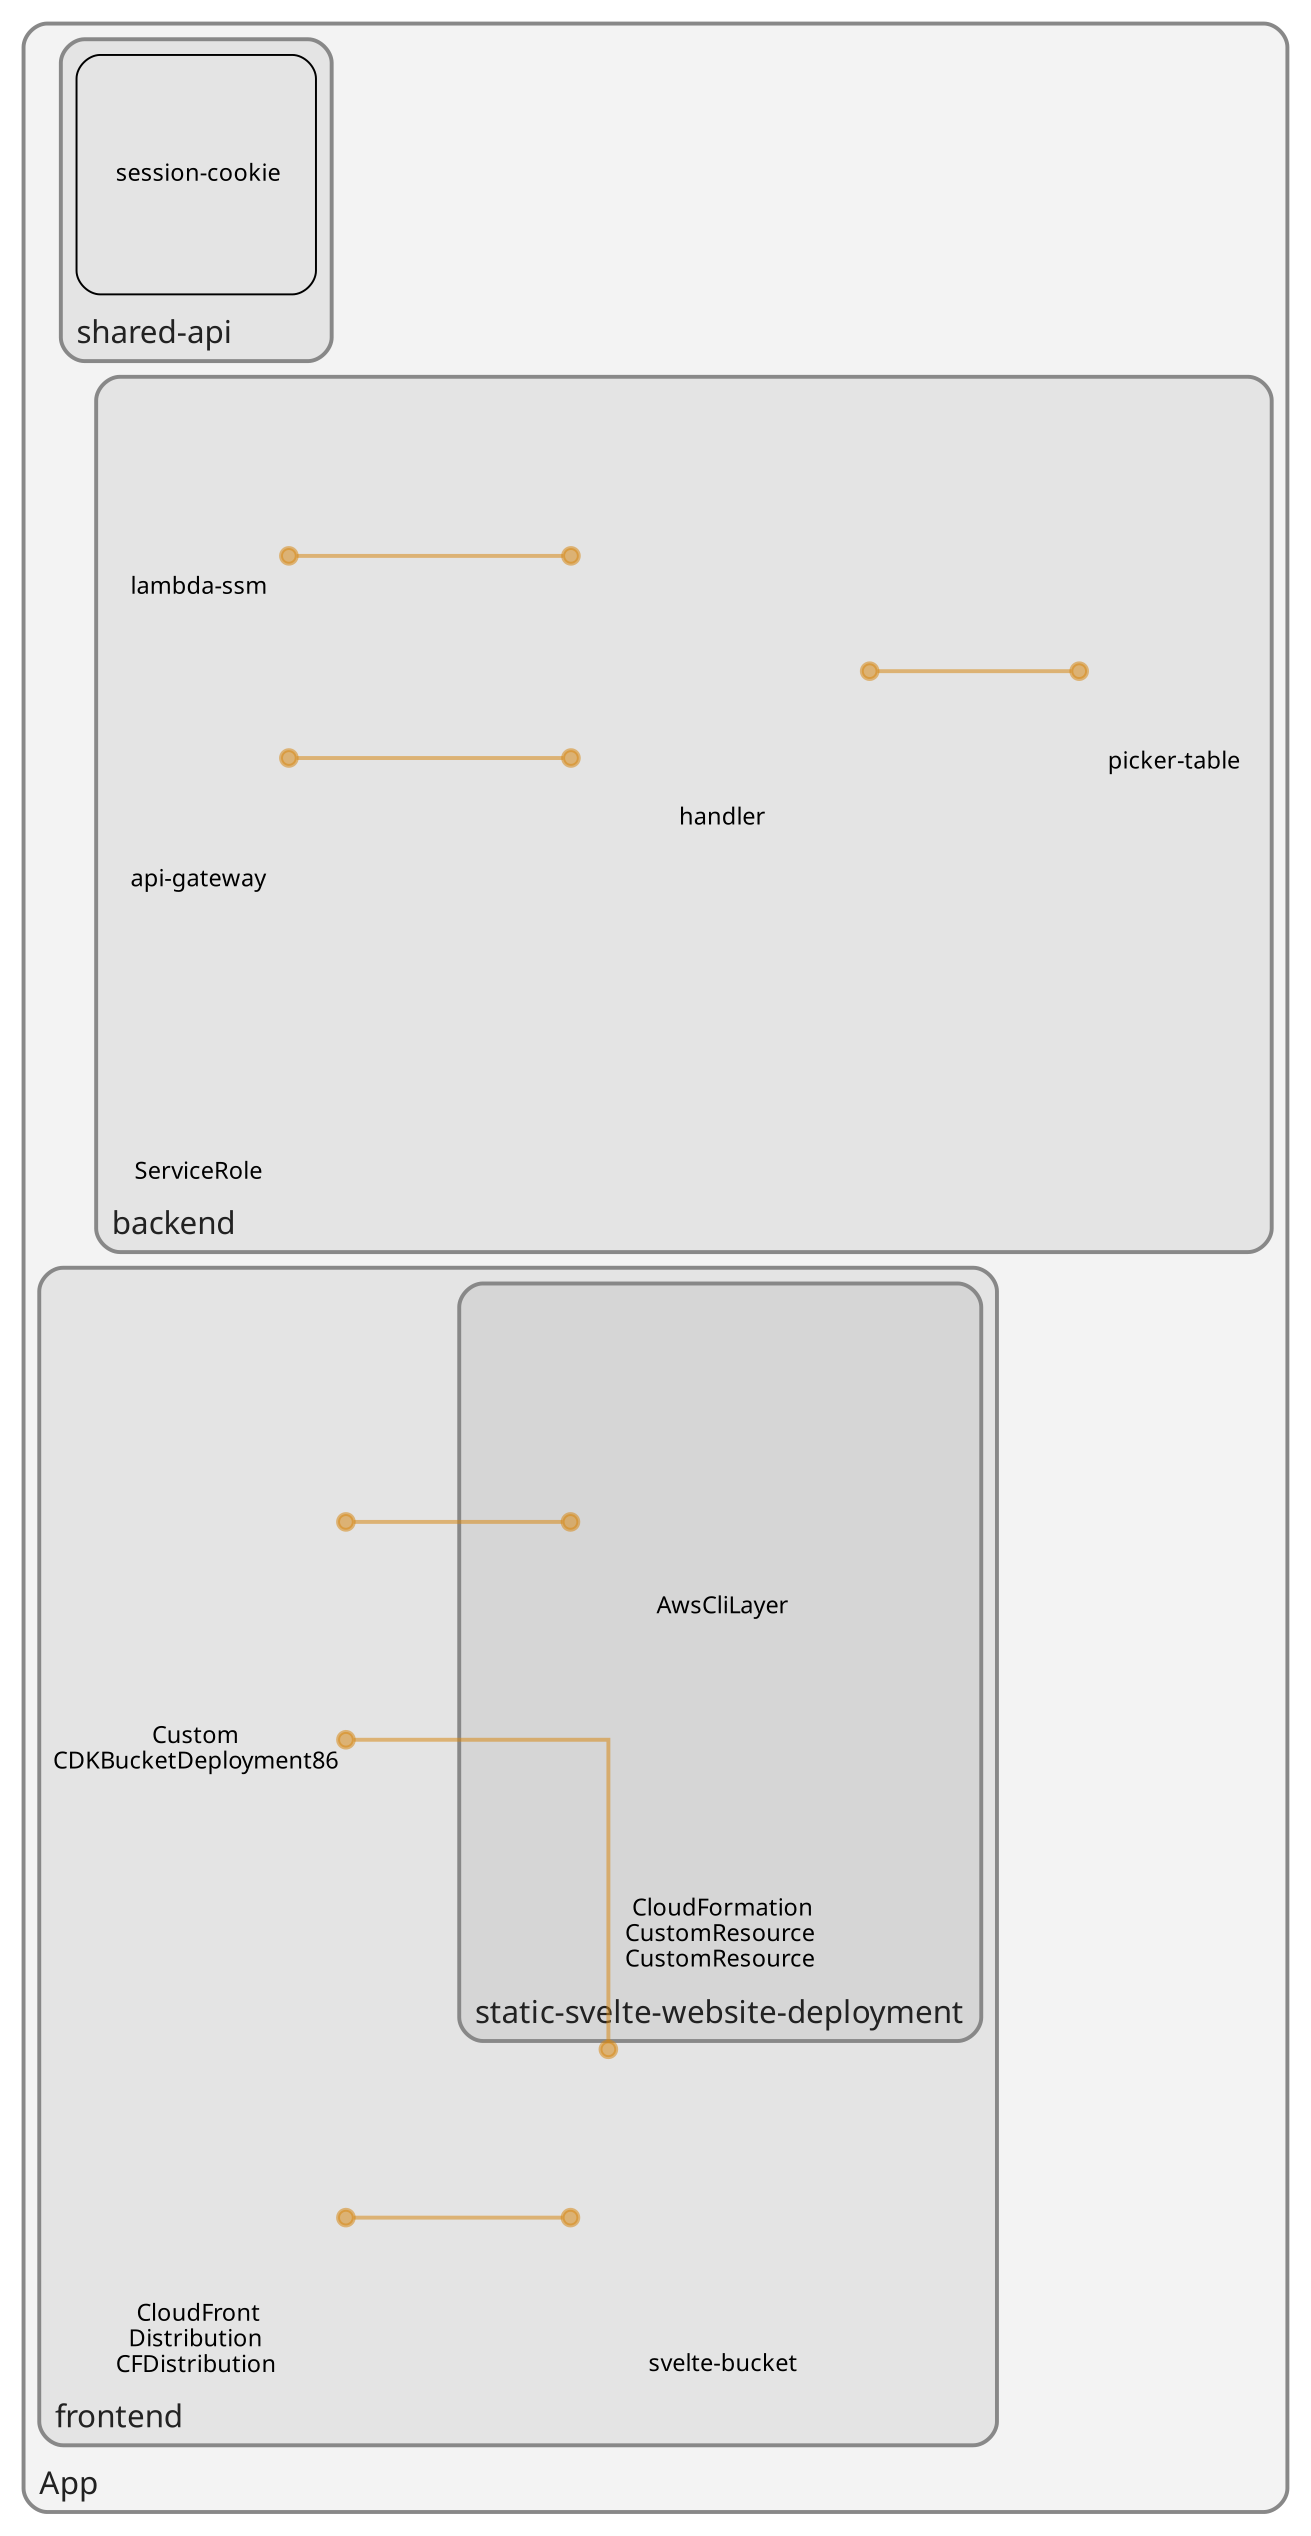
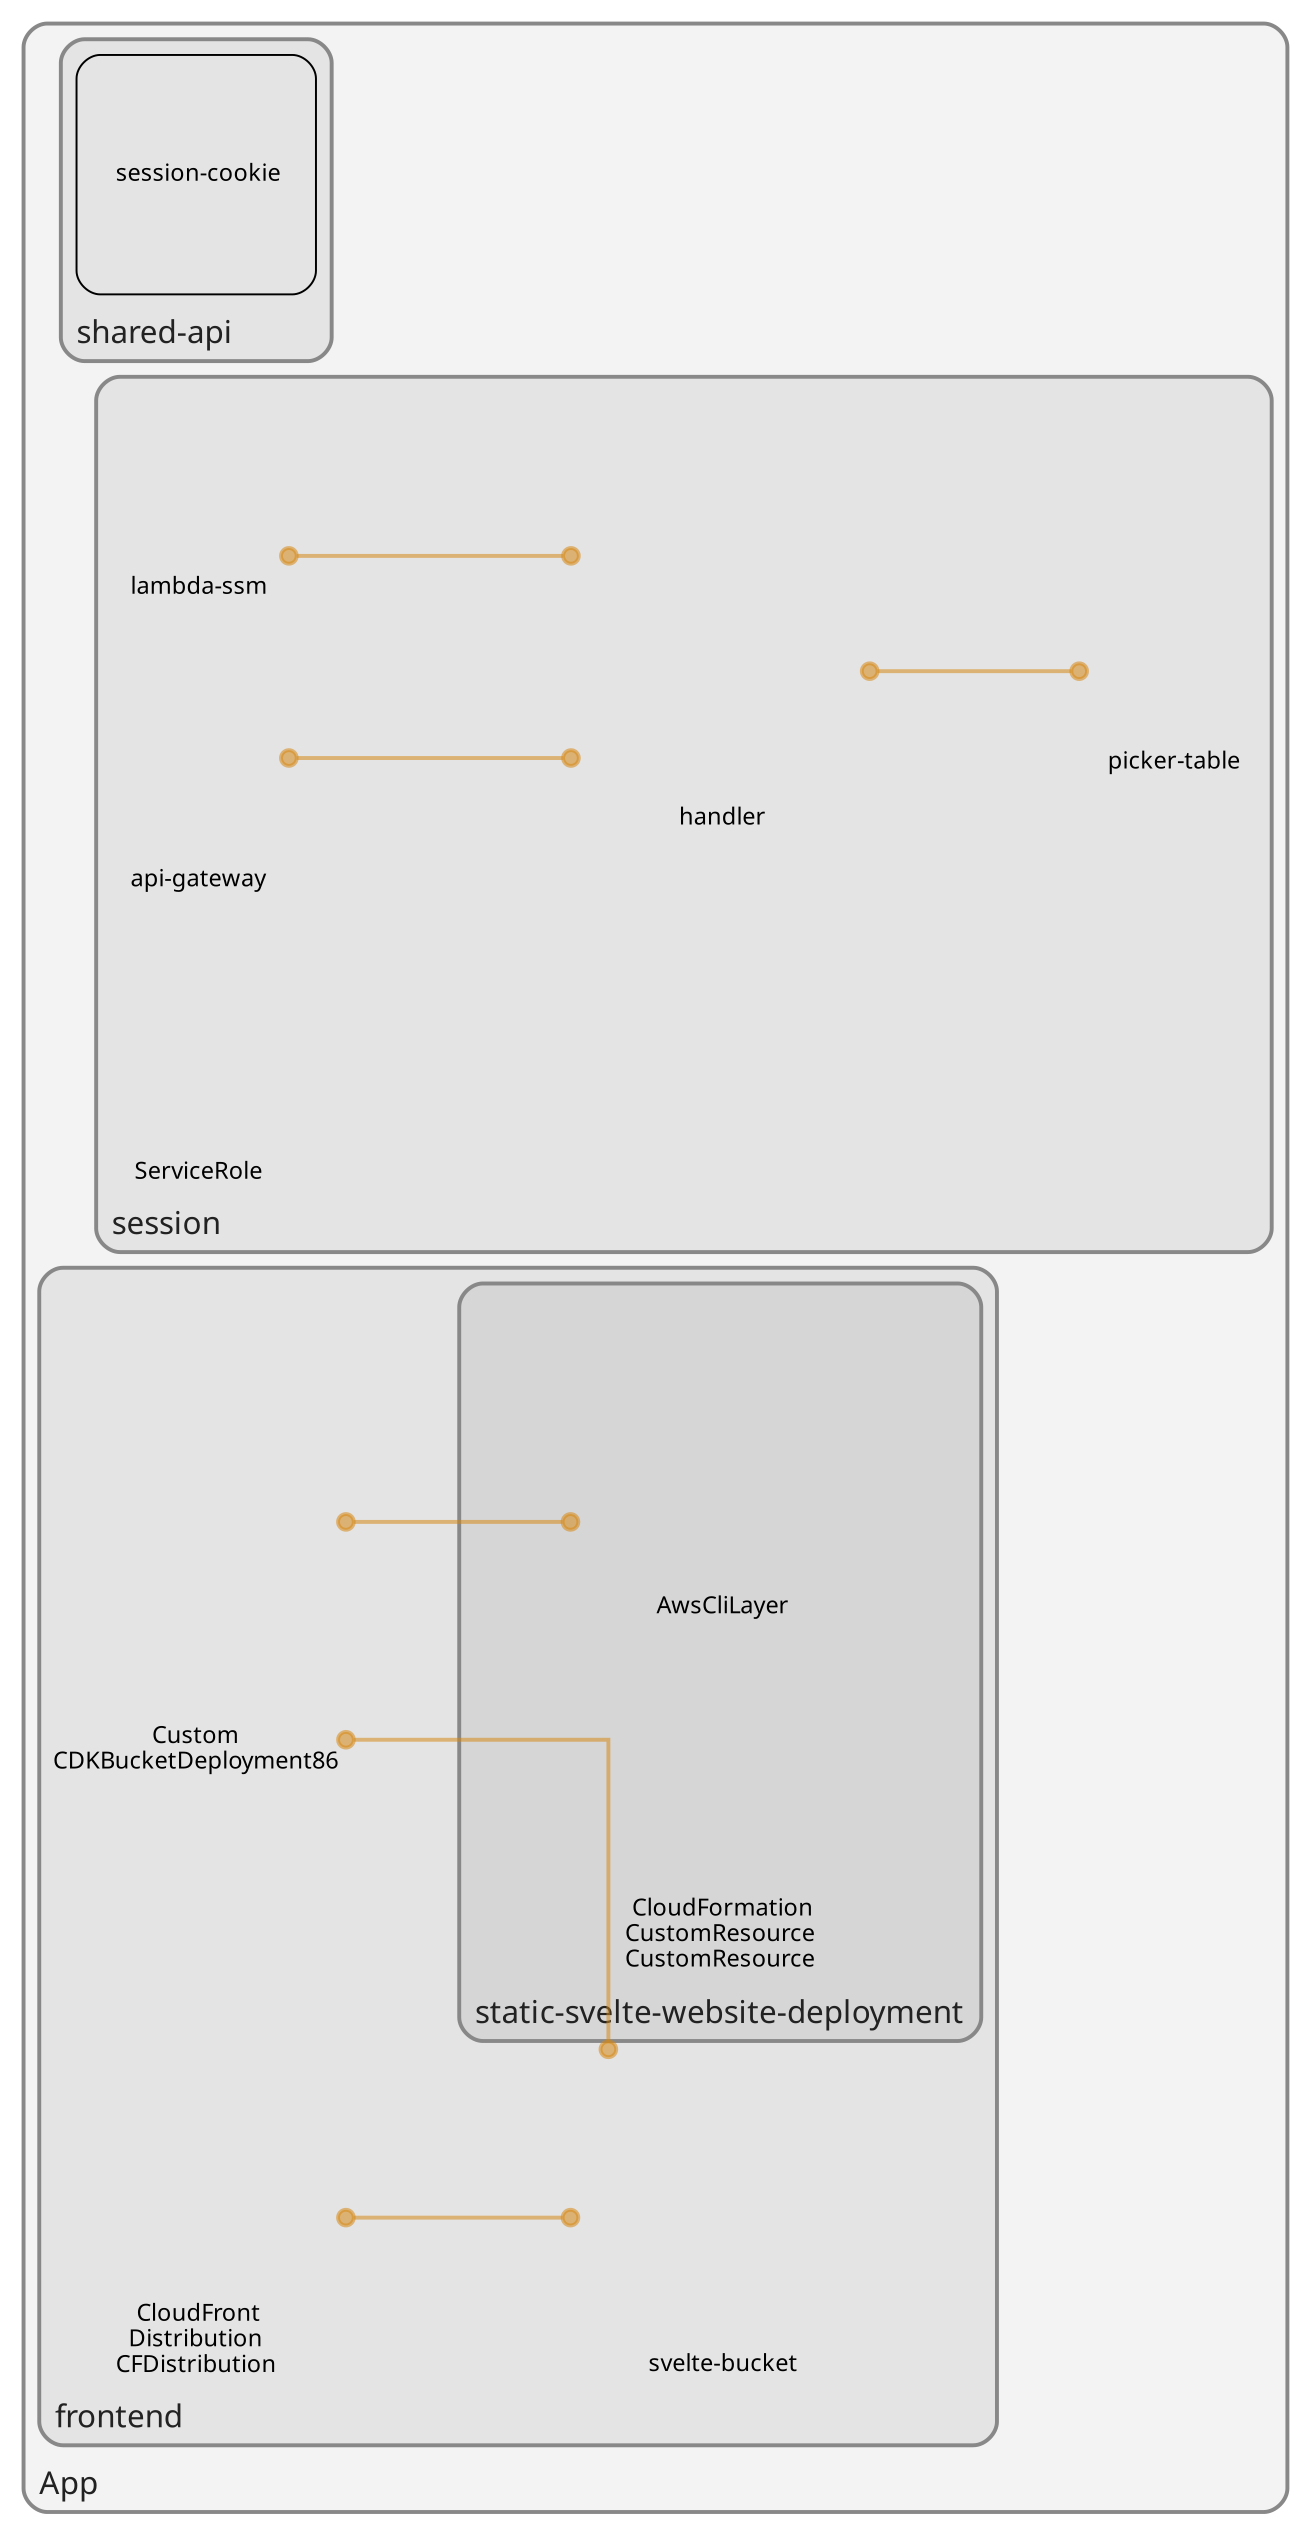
(175, 1227) -> (167, 1227)
